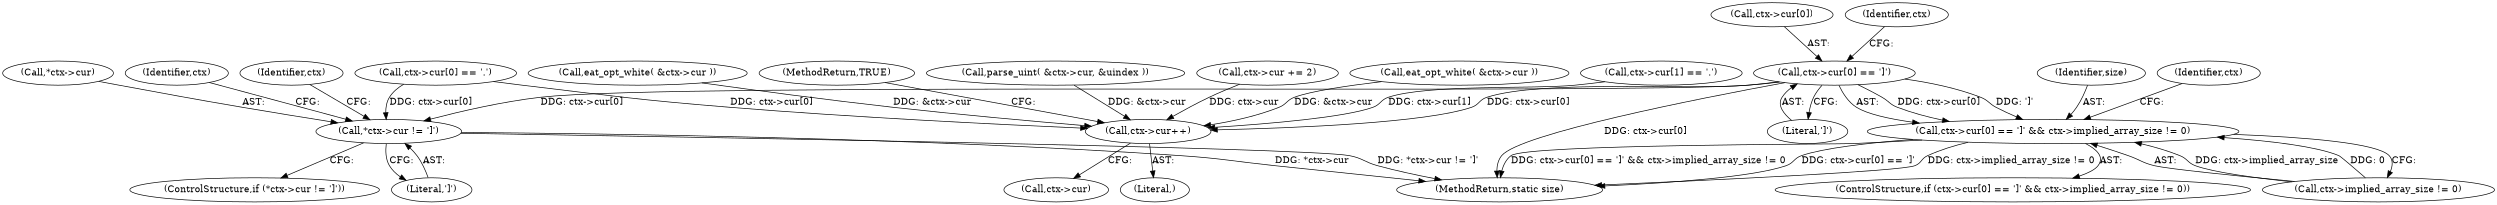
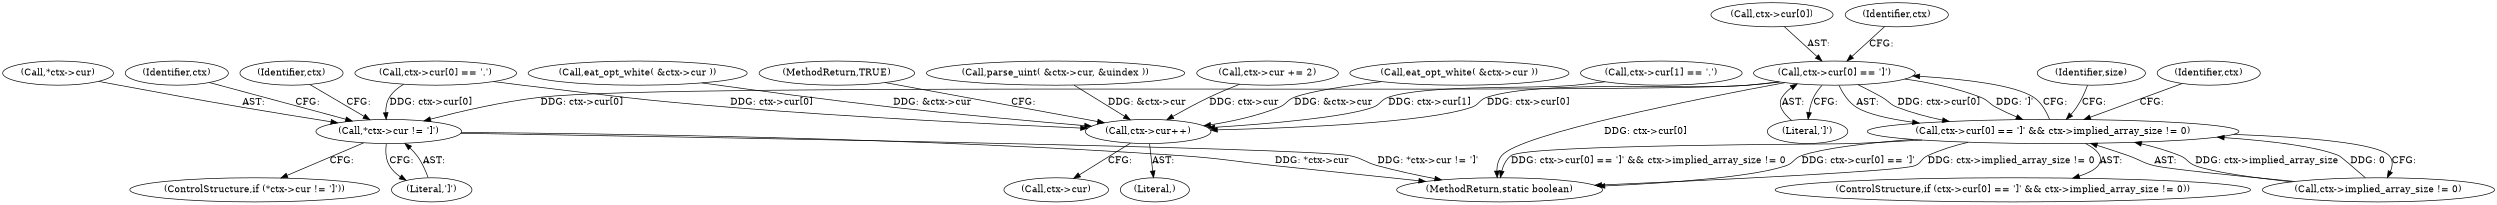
none -> (1991, 84)
(2096, 102) -> (2096, 102)
(1500, 190) -> (1500, 190)
